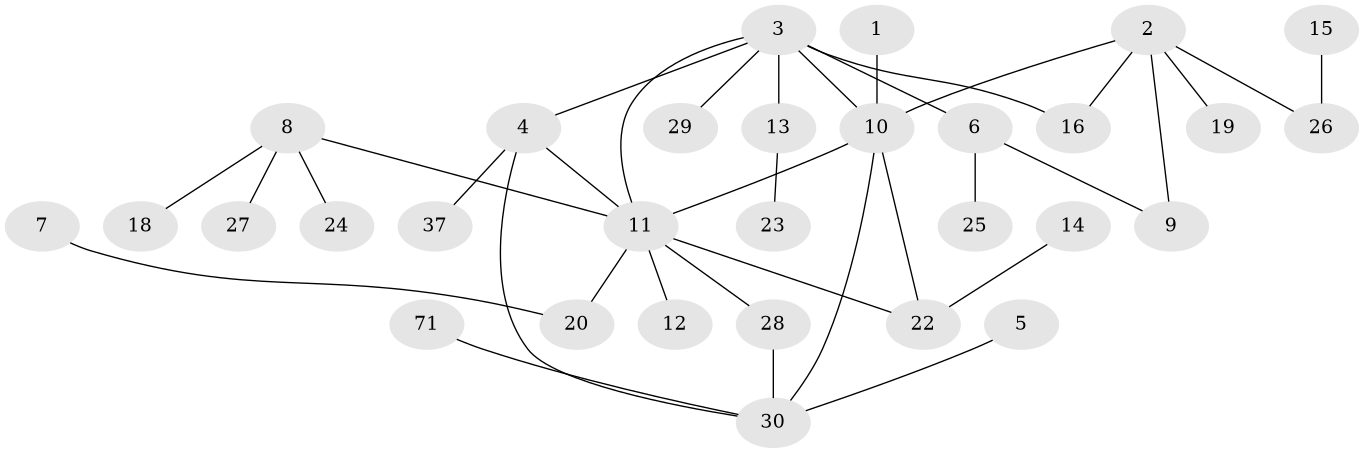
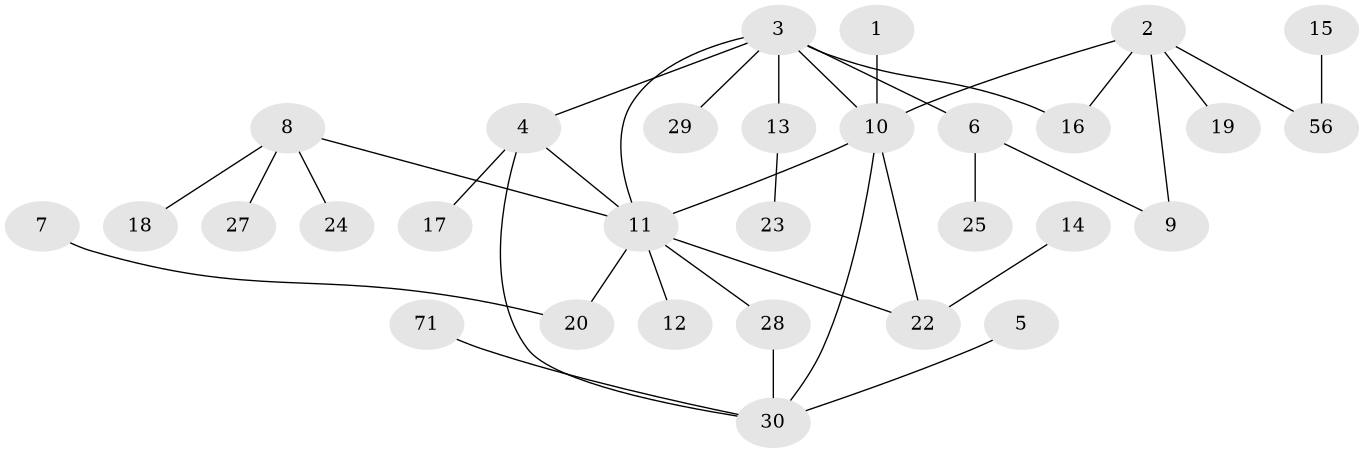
(1322, 128) -> (1322, 128)
(435, 226) -> (435, 226)
